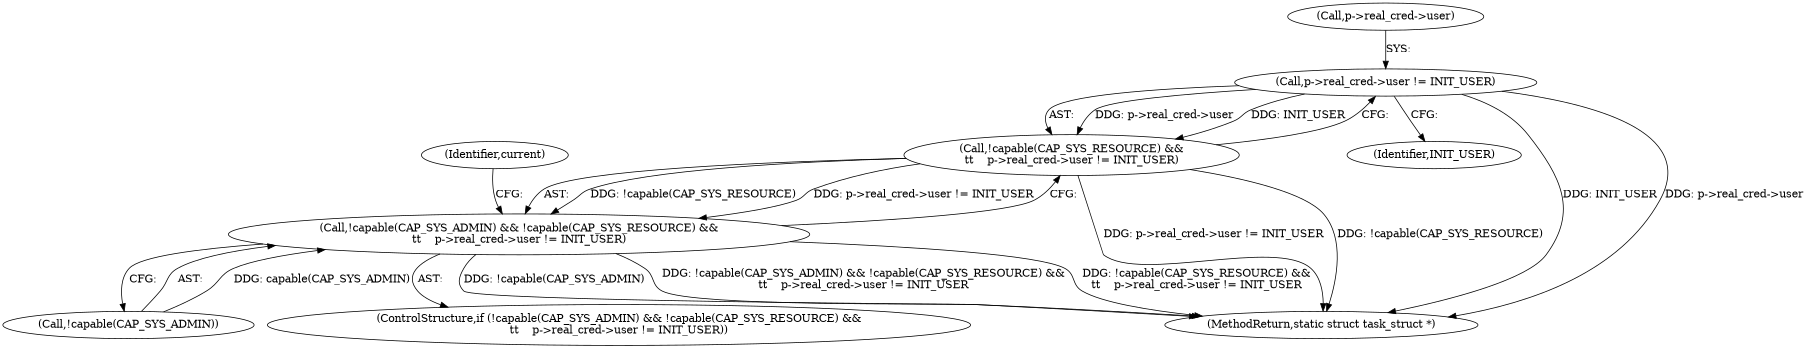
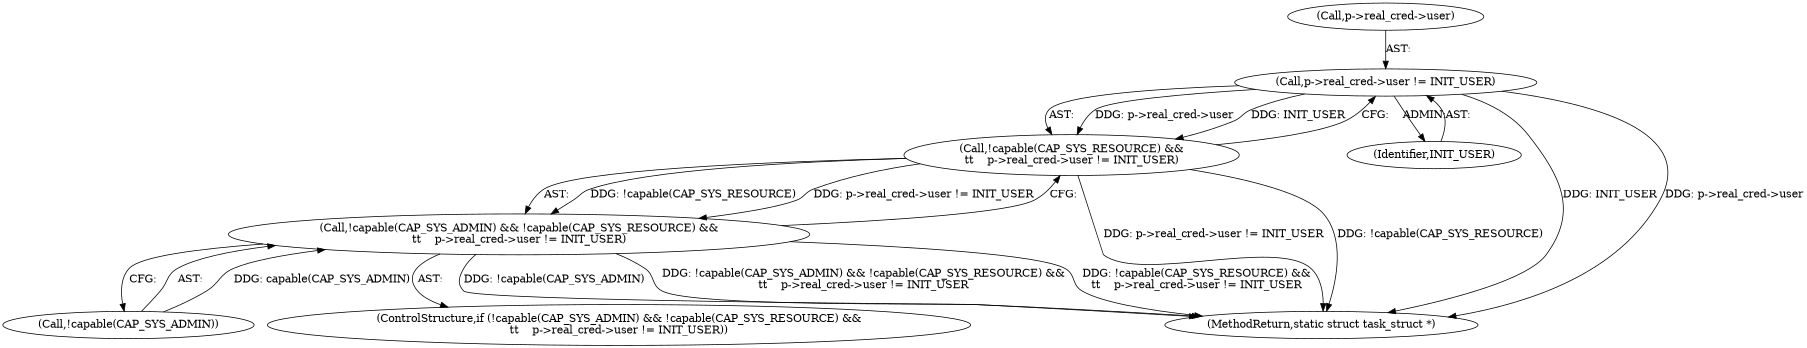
(1400, 50) -> (1400, 50)
(1426, 115) -> (1426, 115)
none -> (1445, 119)
(495, 155) -> none
